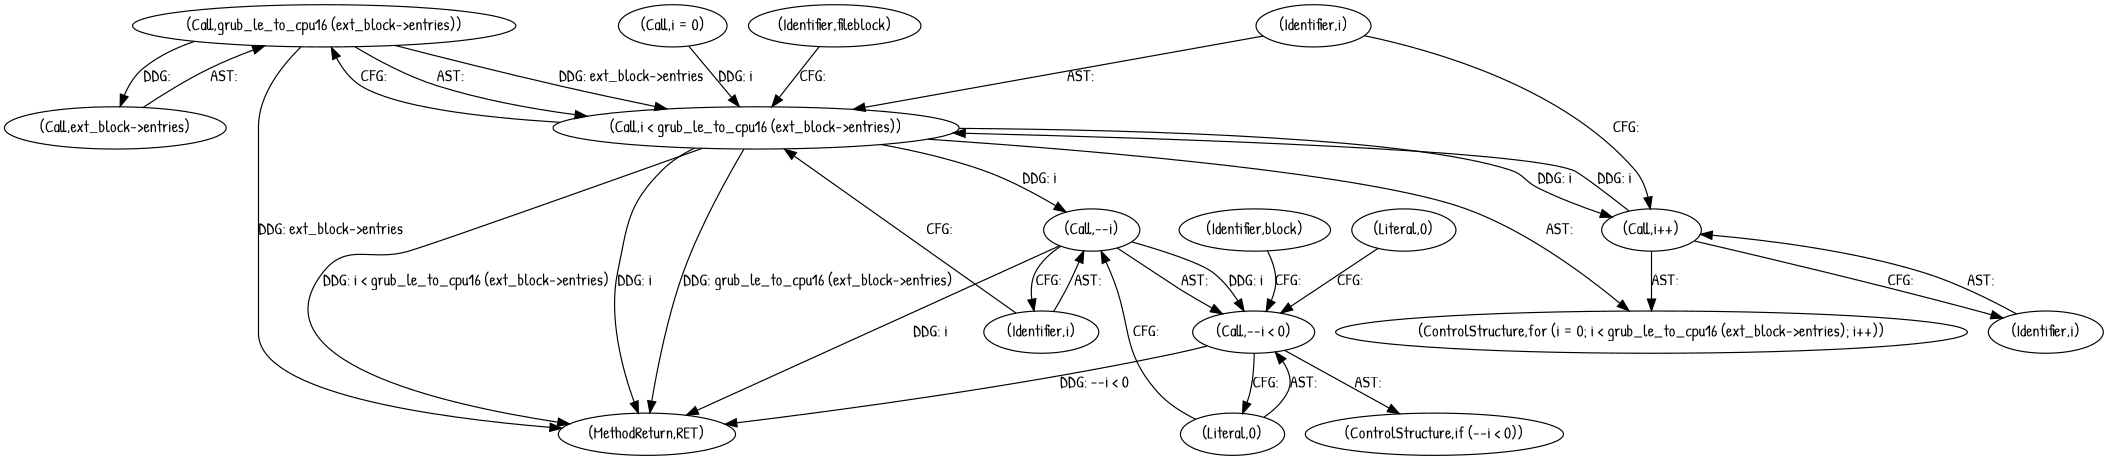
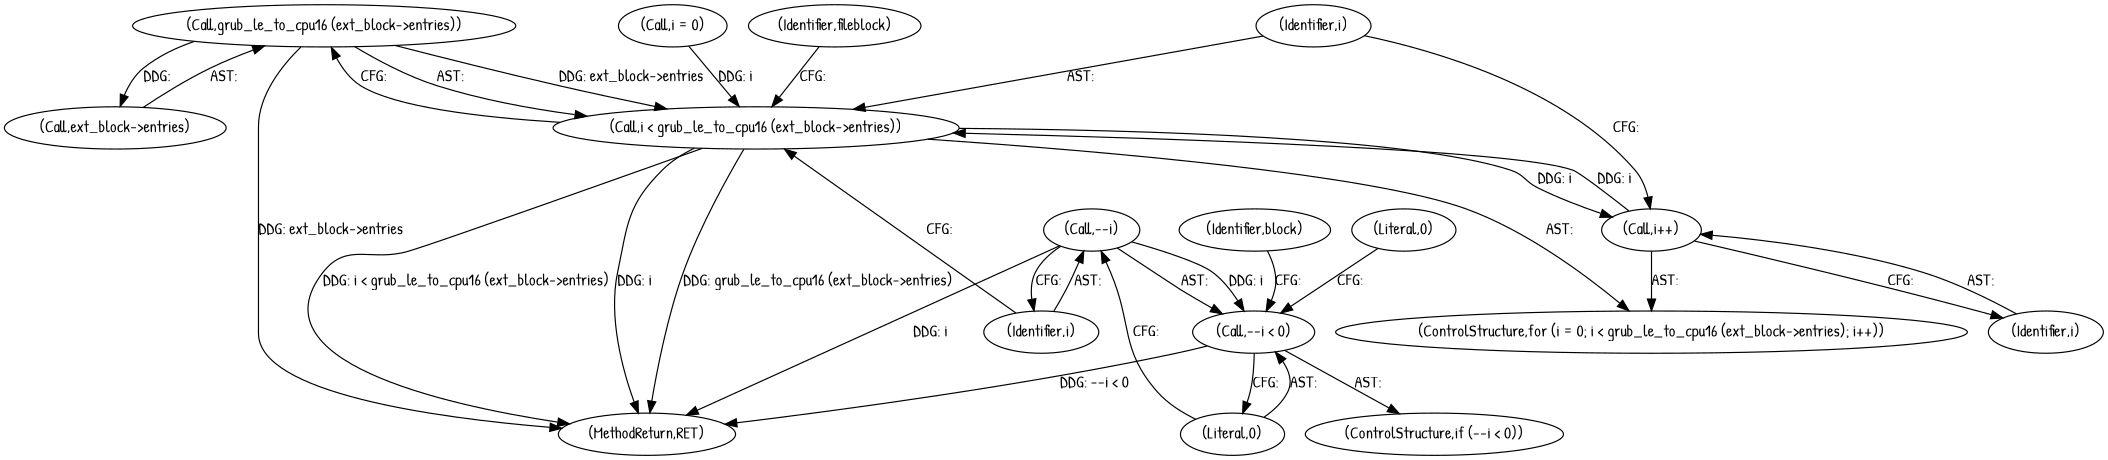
(972, 167) -> none
